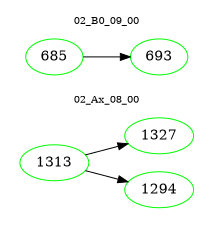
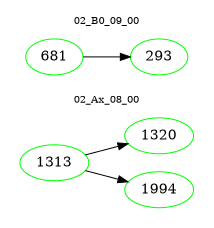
(54, 57) -> (54, 57)
(159, 57) -> (159, 57)
(159, 136) -> (159, 136)
(159, 190) -> (159, 190)
